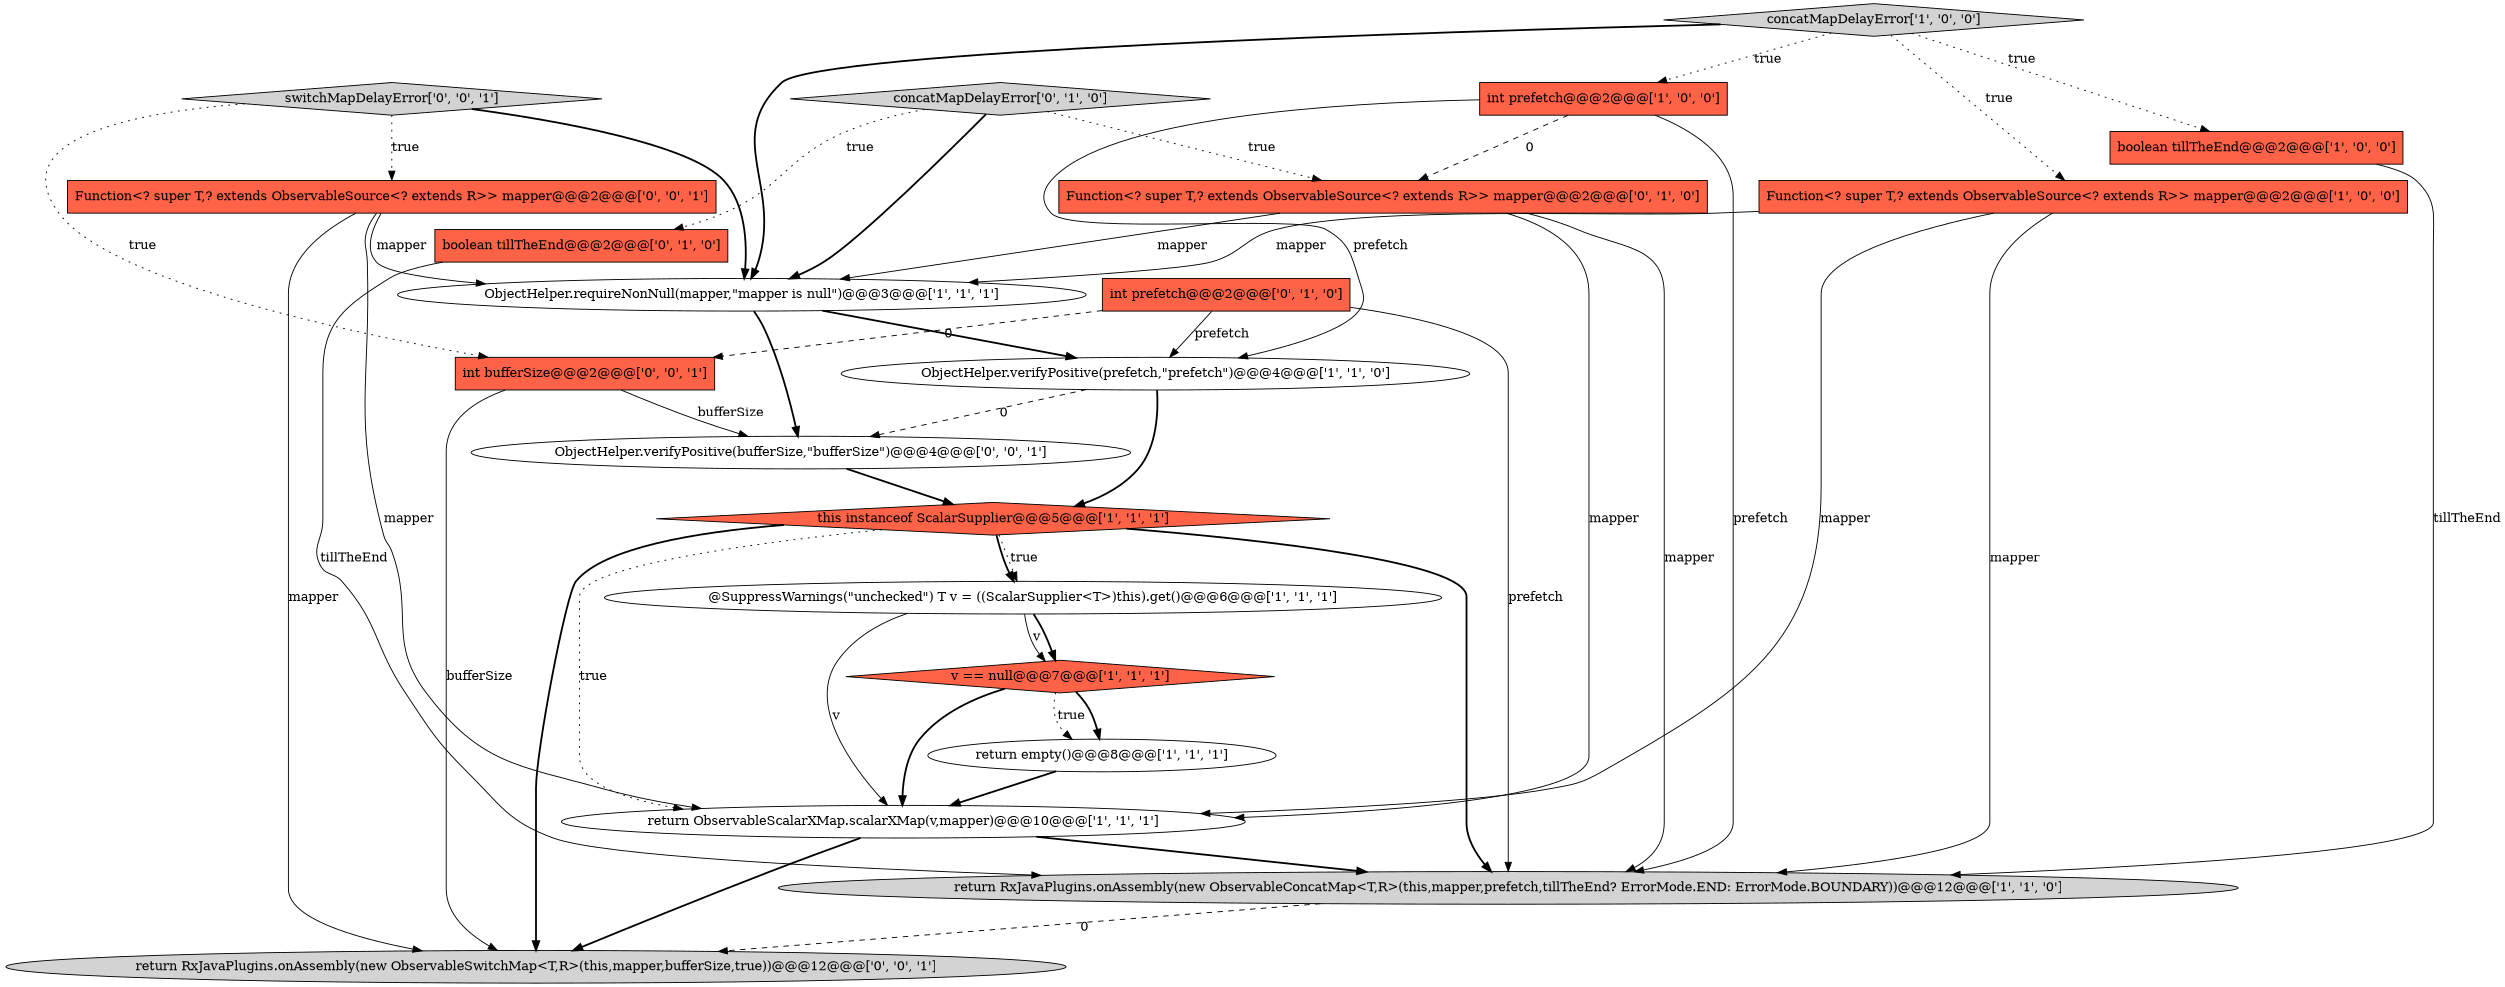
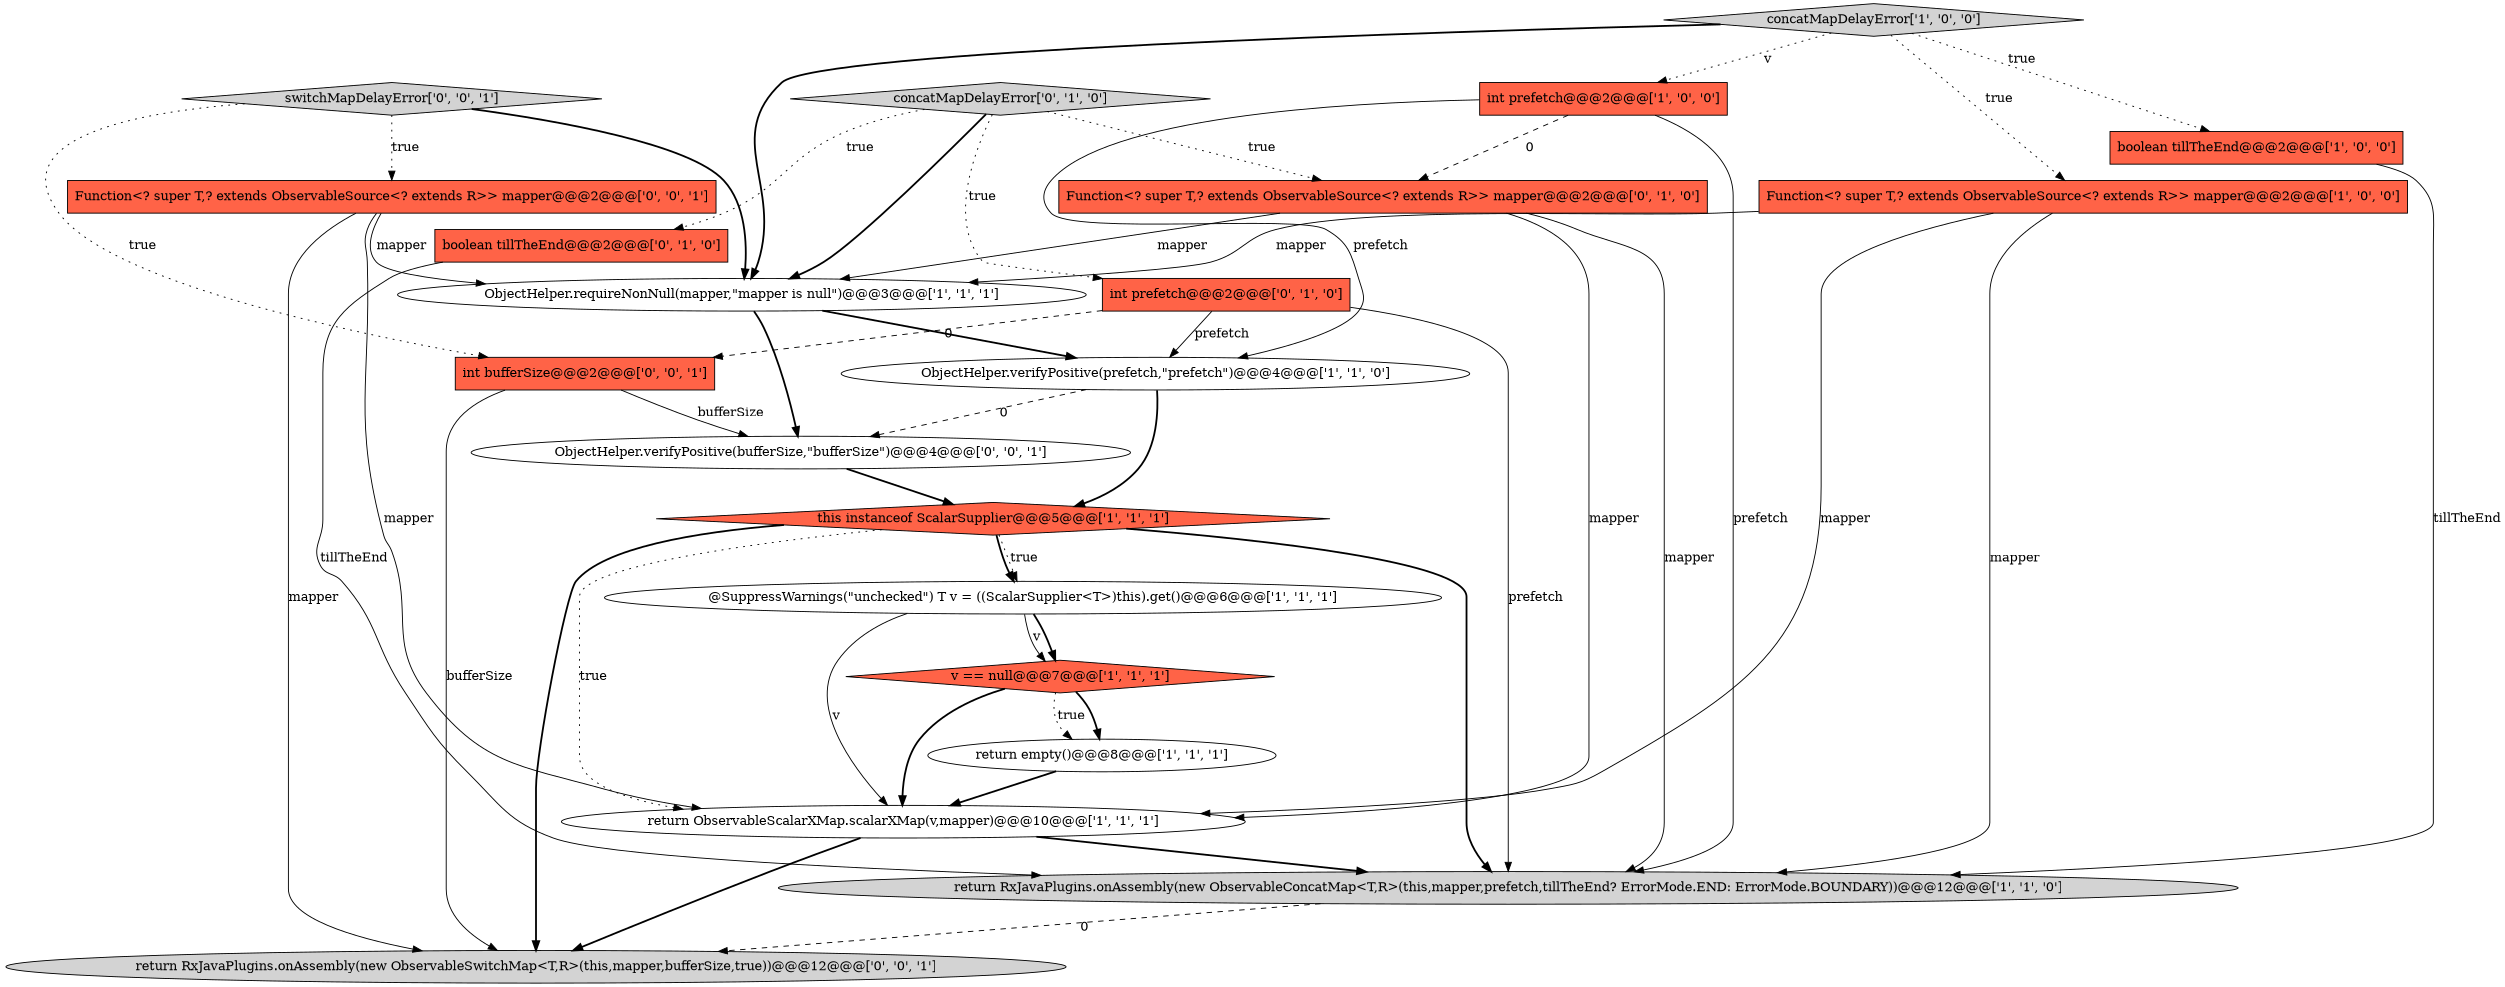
(1768, 59) -> (1768, 59)
none -> (972, 243)
